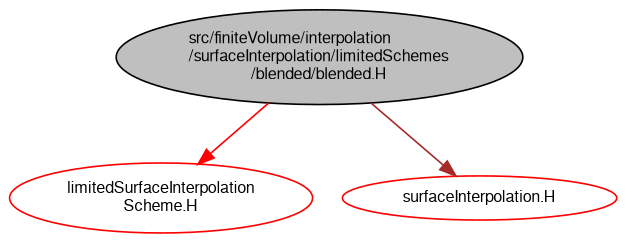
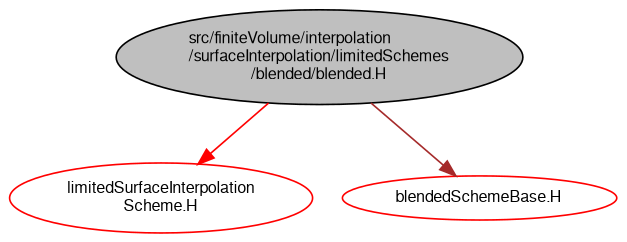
(480, 198) -> (480, 198)
